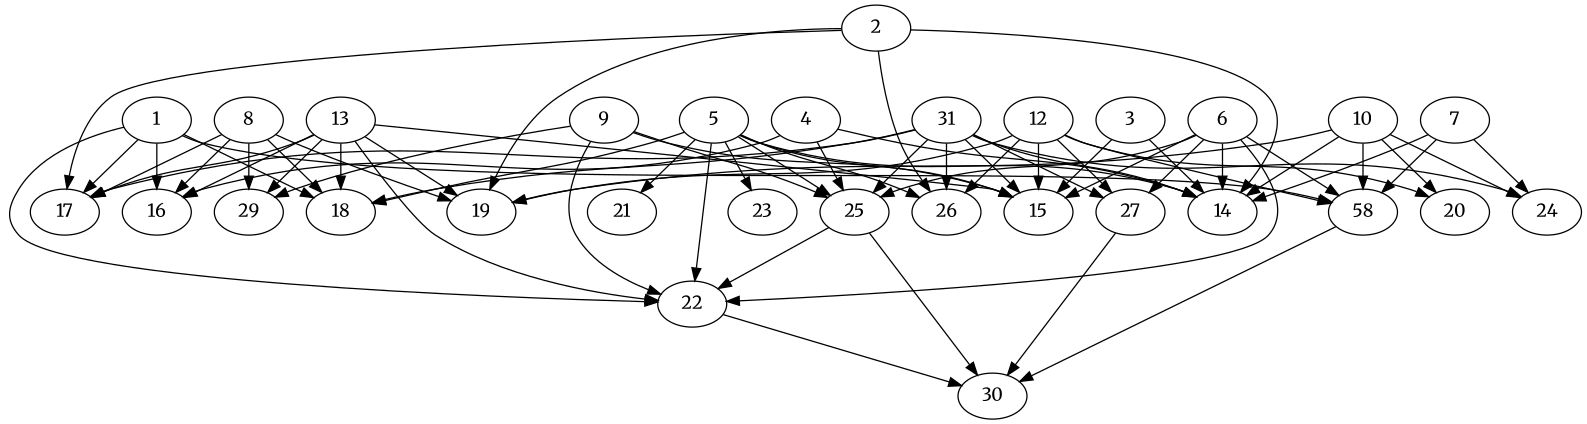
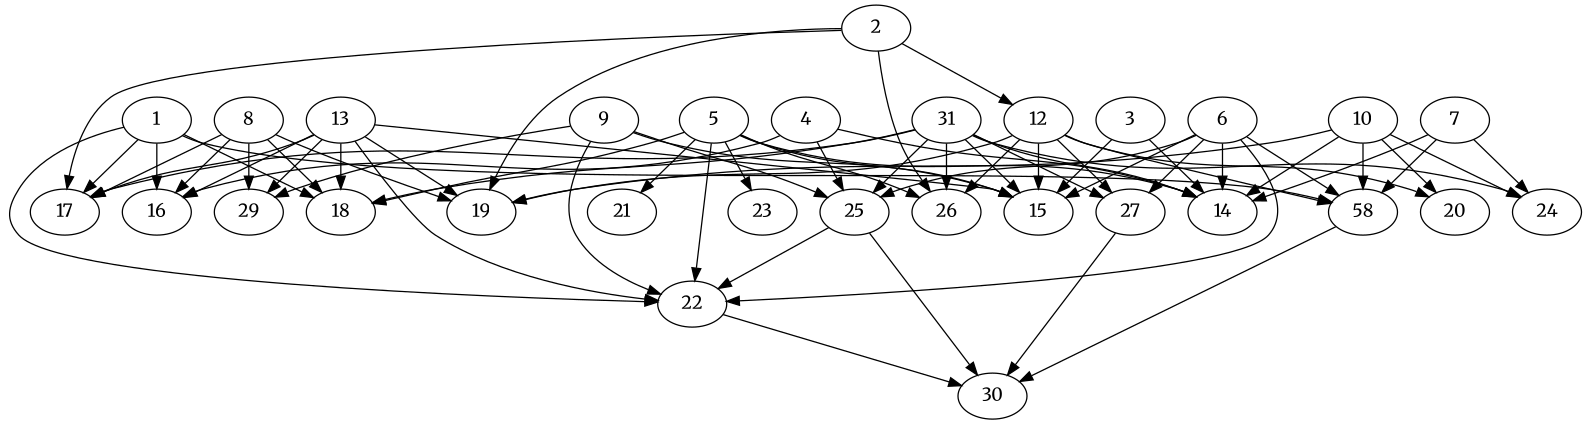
(1142, 50) -> (951, 71)
(779, 163) -> none
